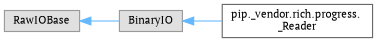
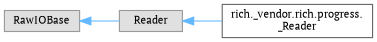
(151, 21) -> (151, 21)
(297, 21) -> (297, 21)
